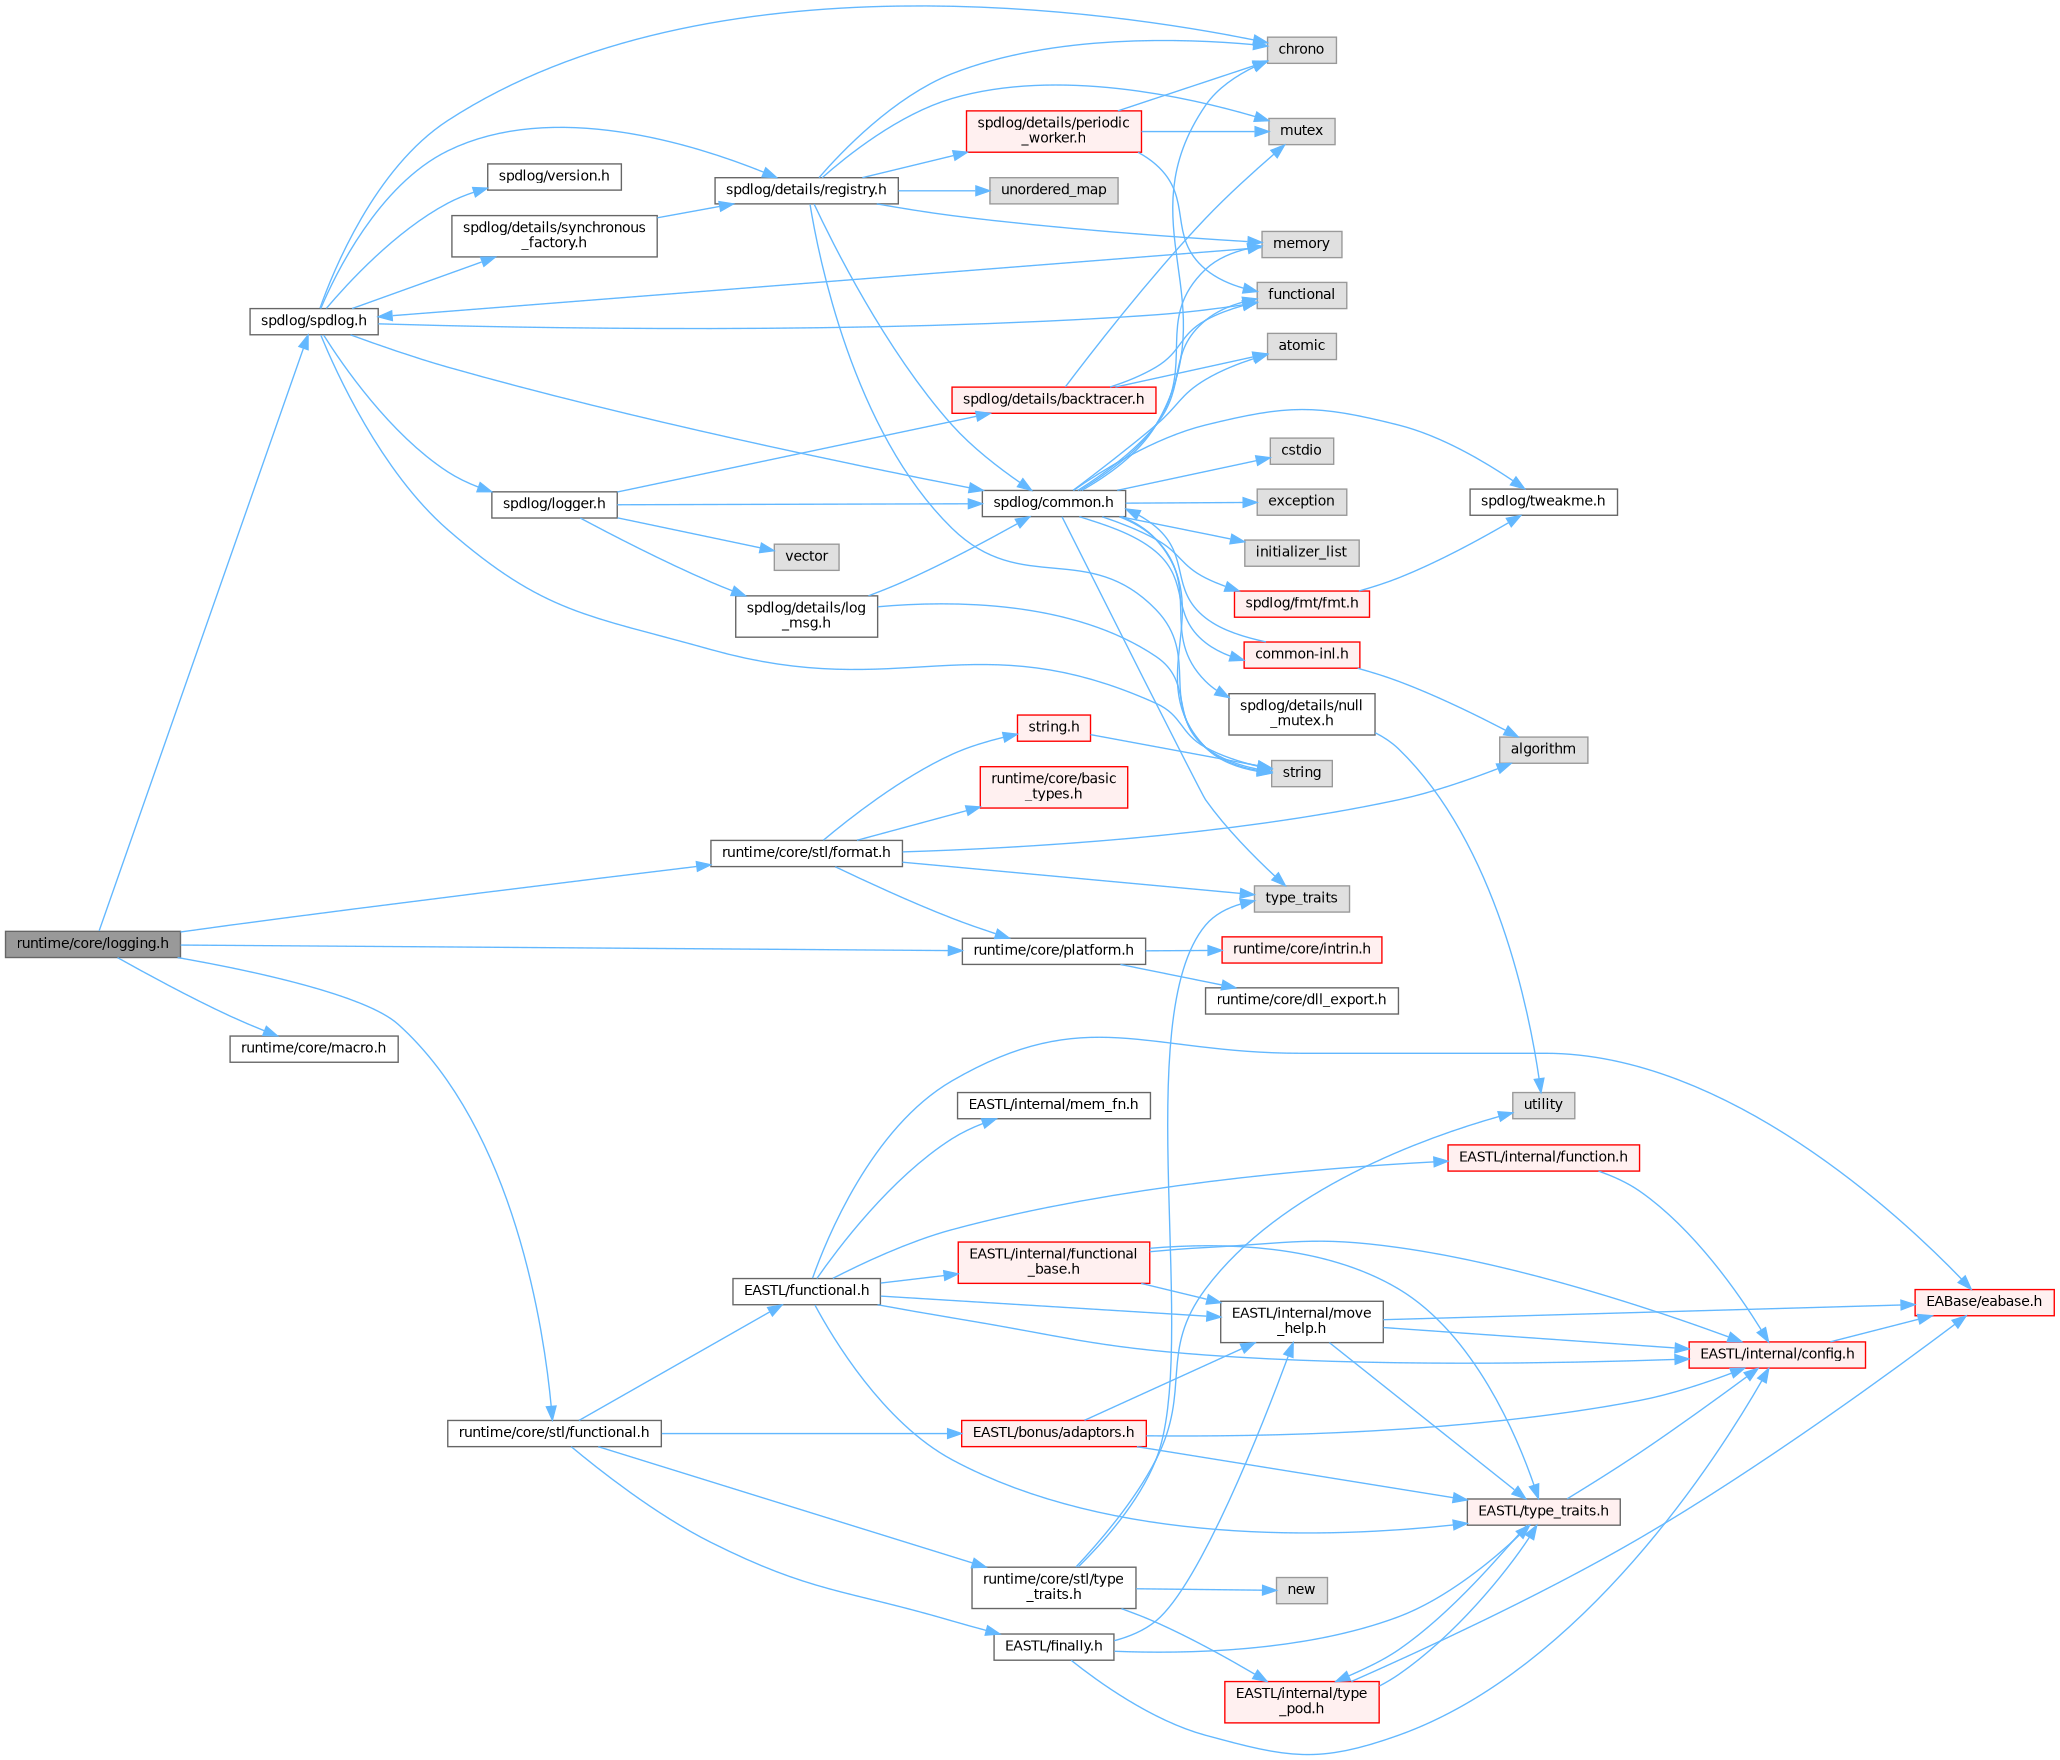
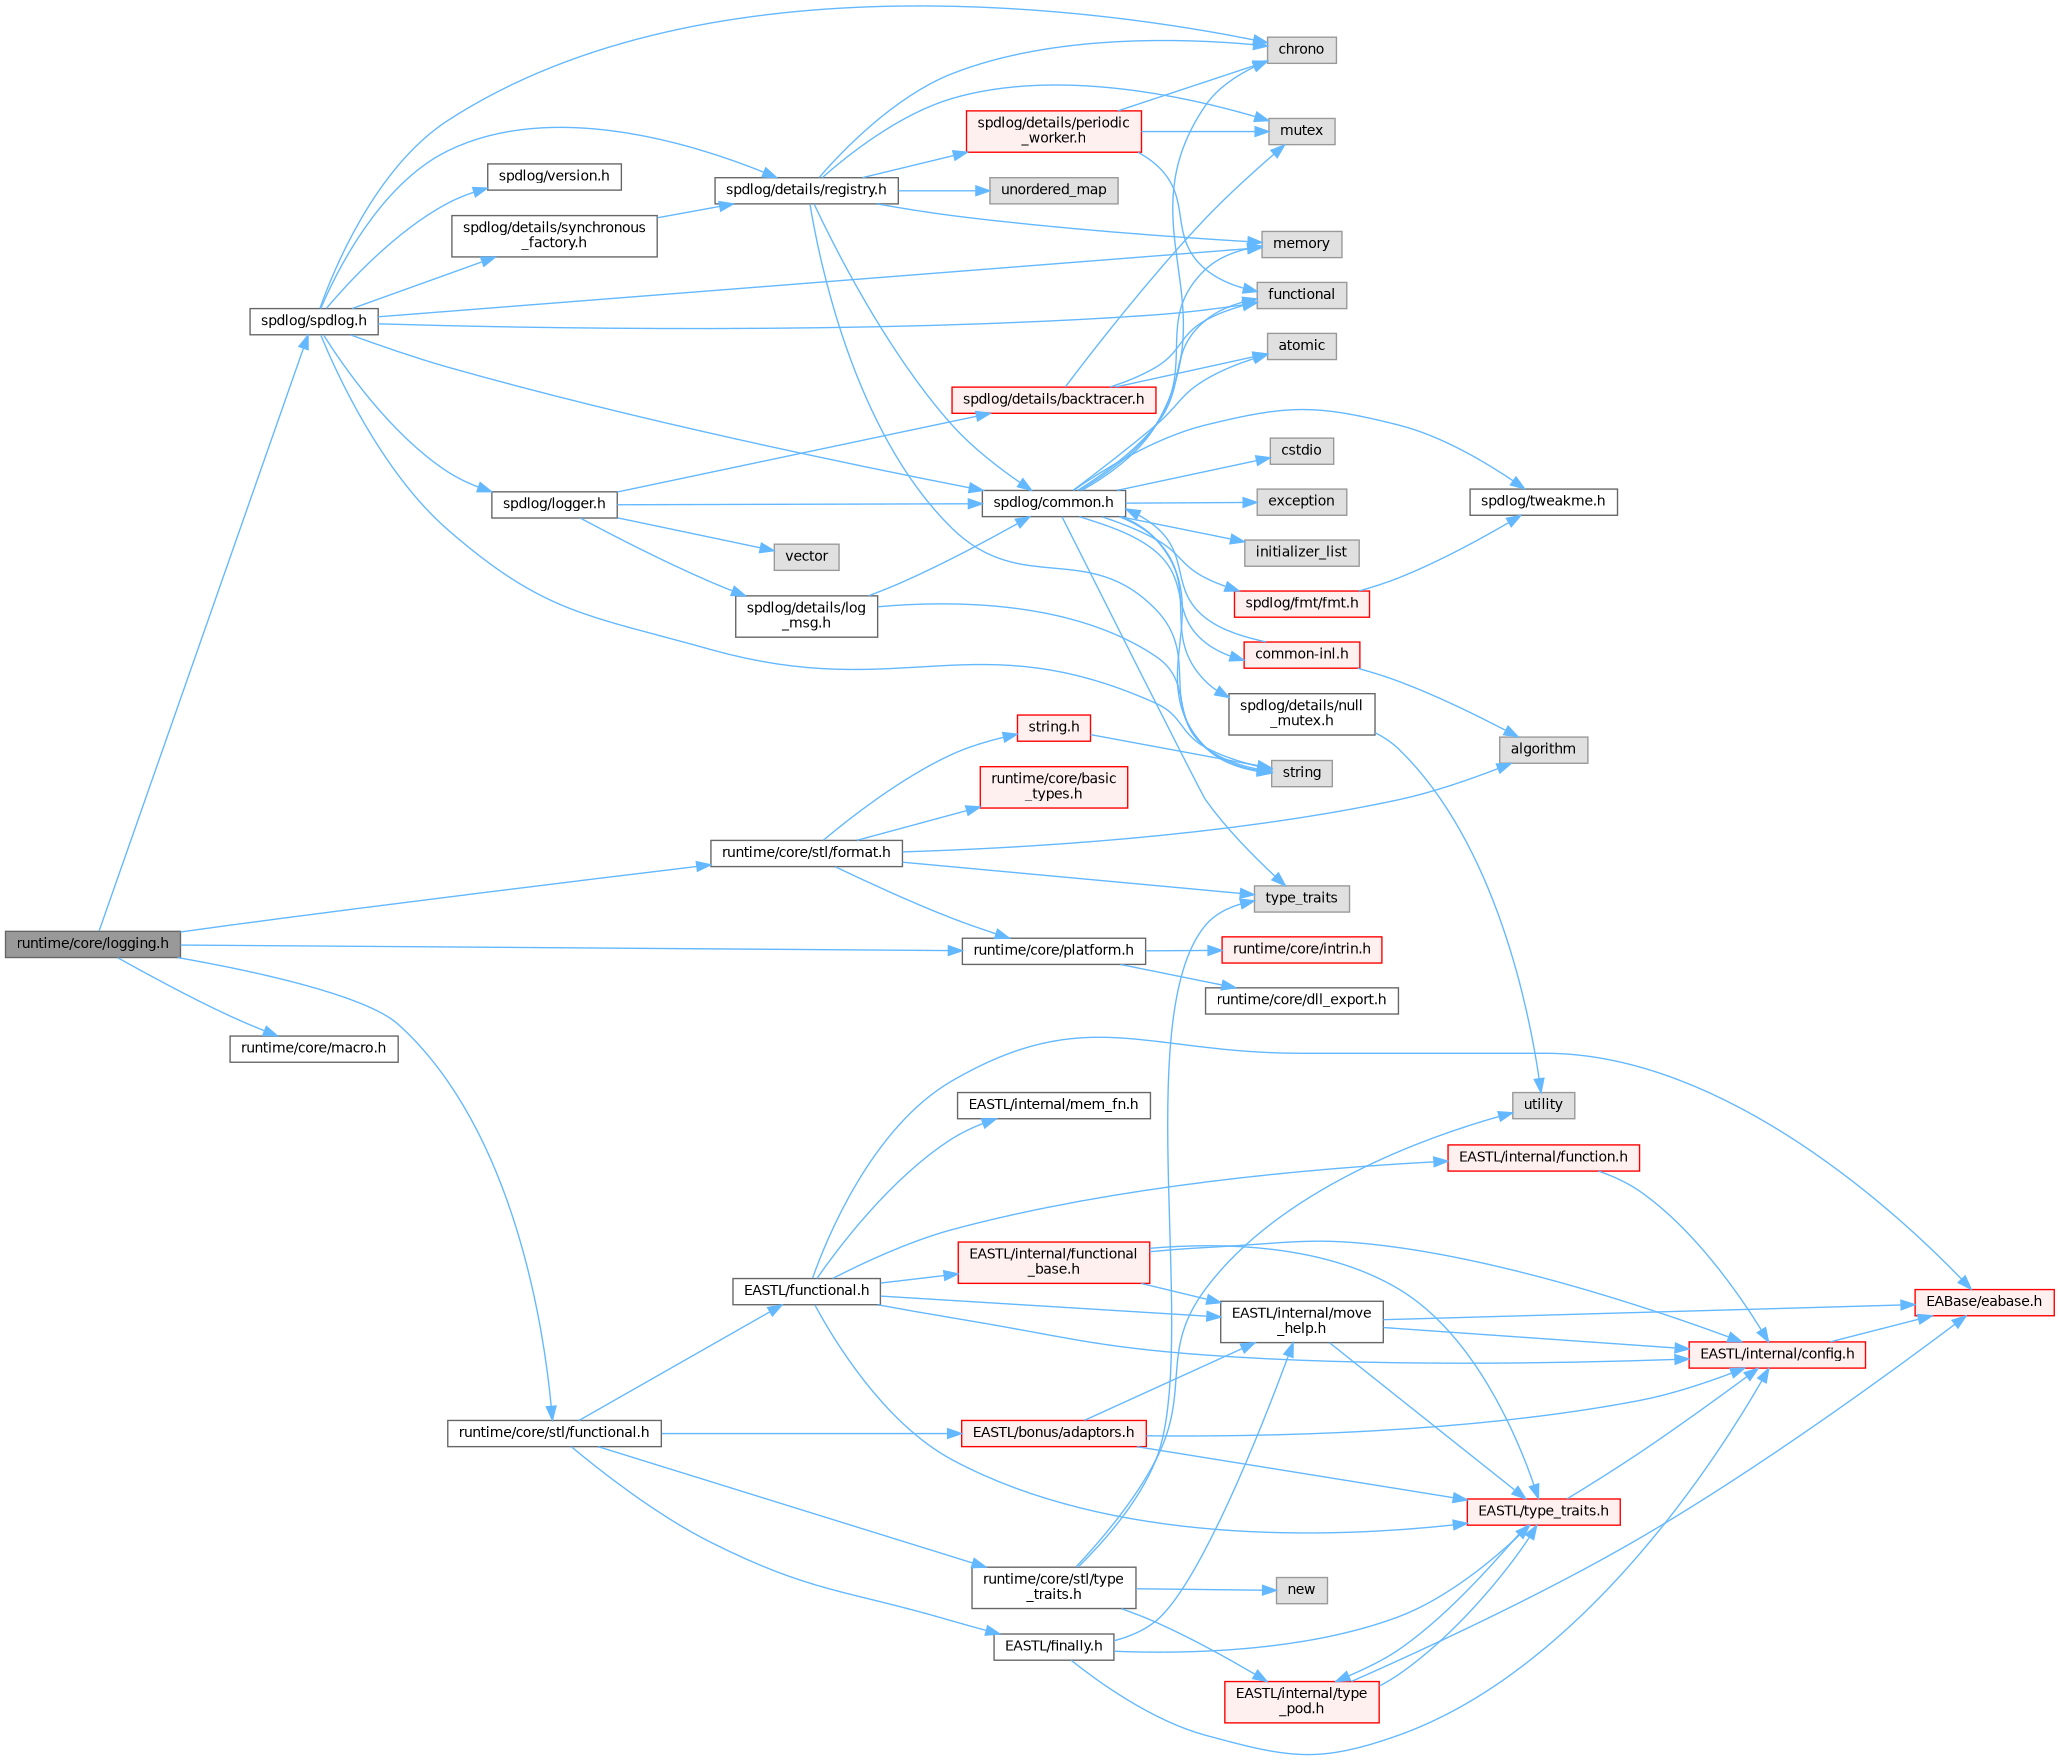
(805, 283) -> (813, 283)
(1544, 1512) -> (1544, 1512)
